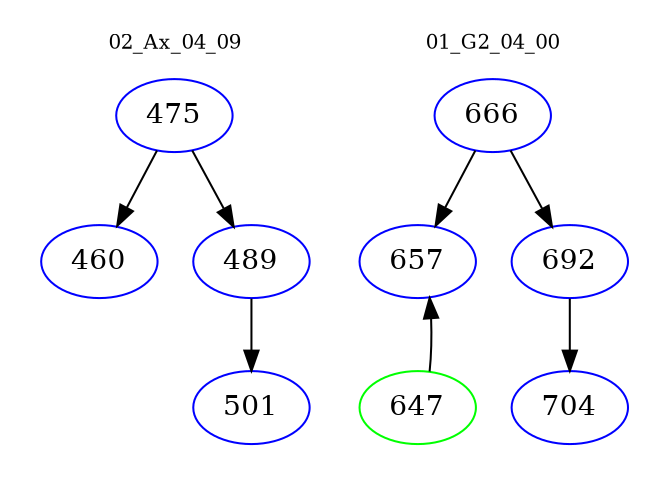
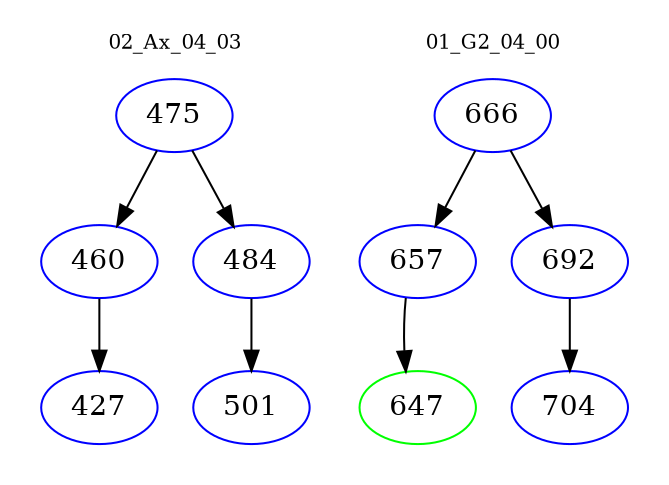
(175, 44) -> (175, 44)
(251, 262) -> (251, 262)
(431, 345) -> (404, 324)
none -> (99, 408)
